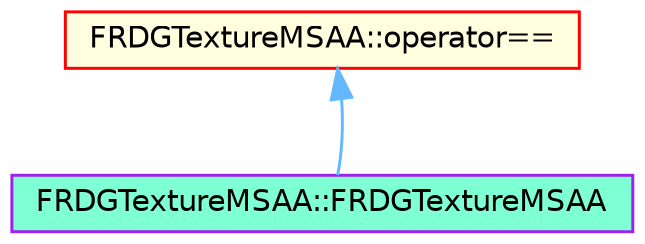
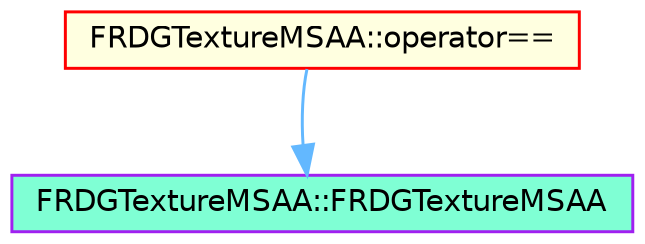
(342, 137) -> (303, 107)
